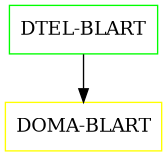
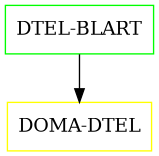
(84, 127) -> (79, 127)
